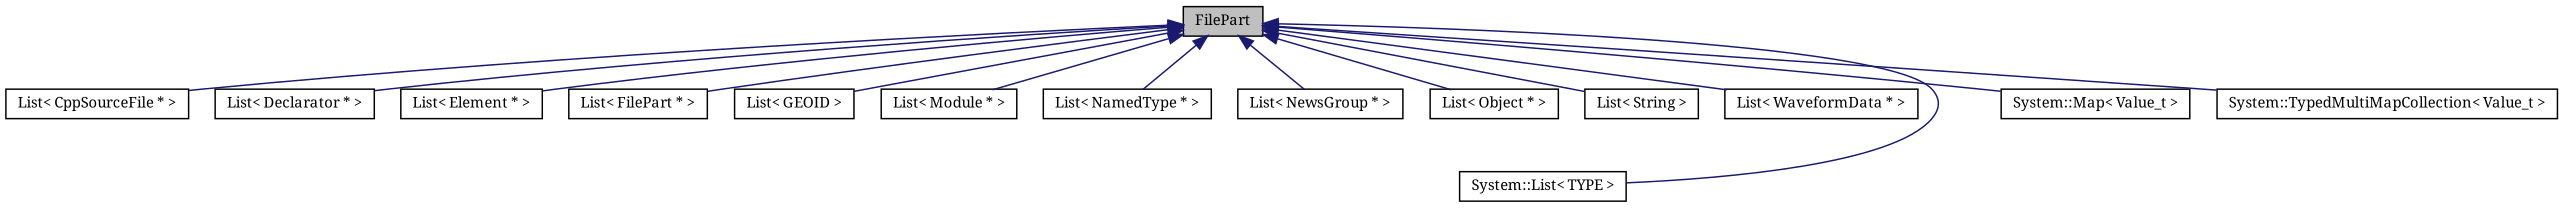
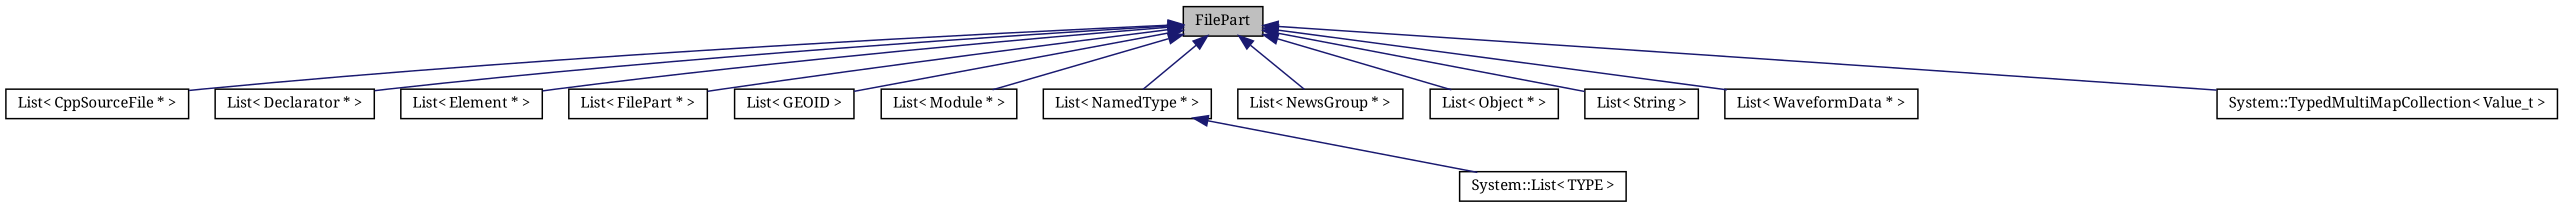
(1757, 49) -> (1343, 147)
(2095, 104) -> none
